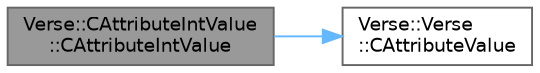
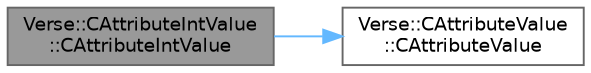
(437, 36) -> (463, 36)
